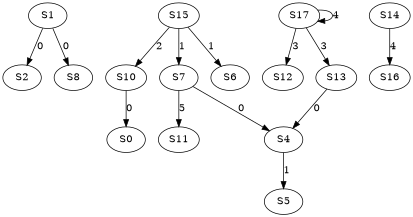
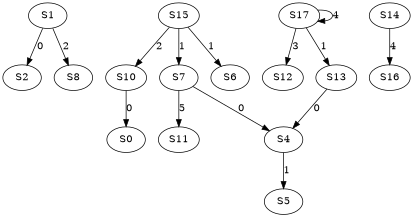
(66, 47) -> (66, 47)
(324, 47) -> (324, 47)
